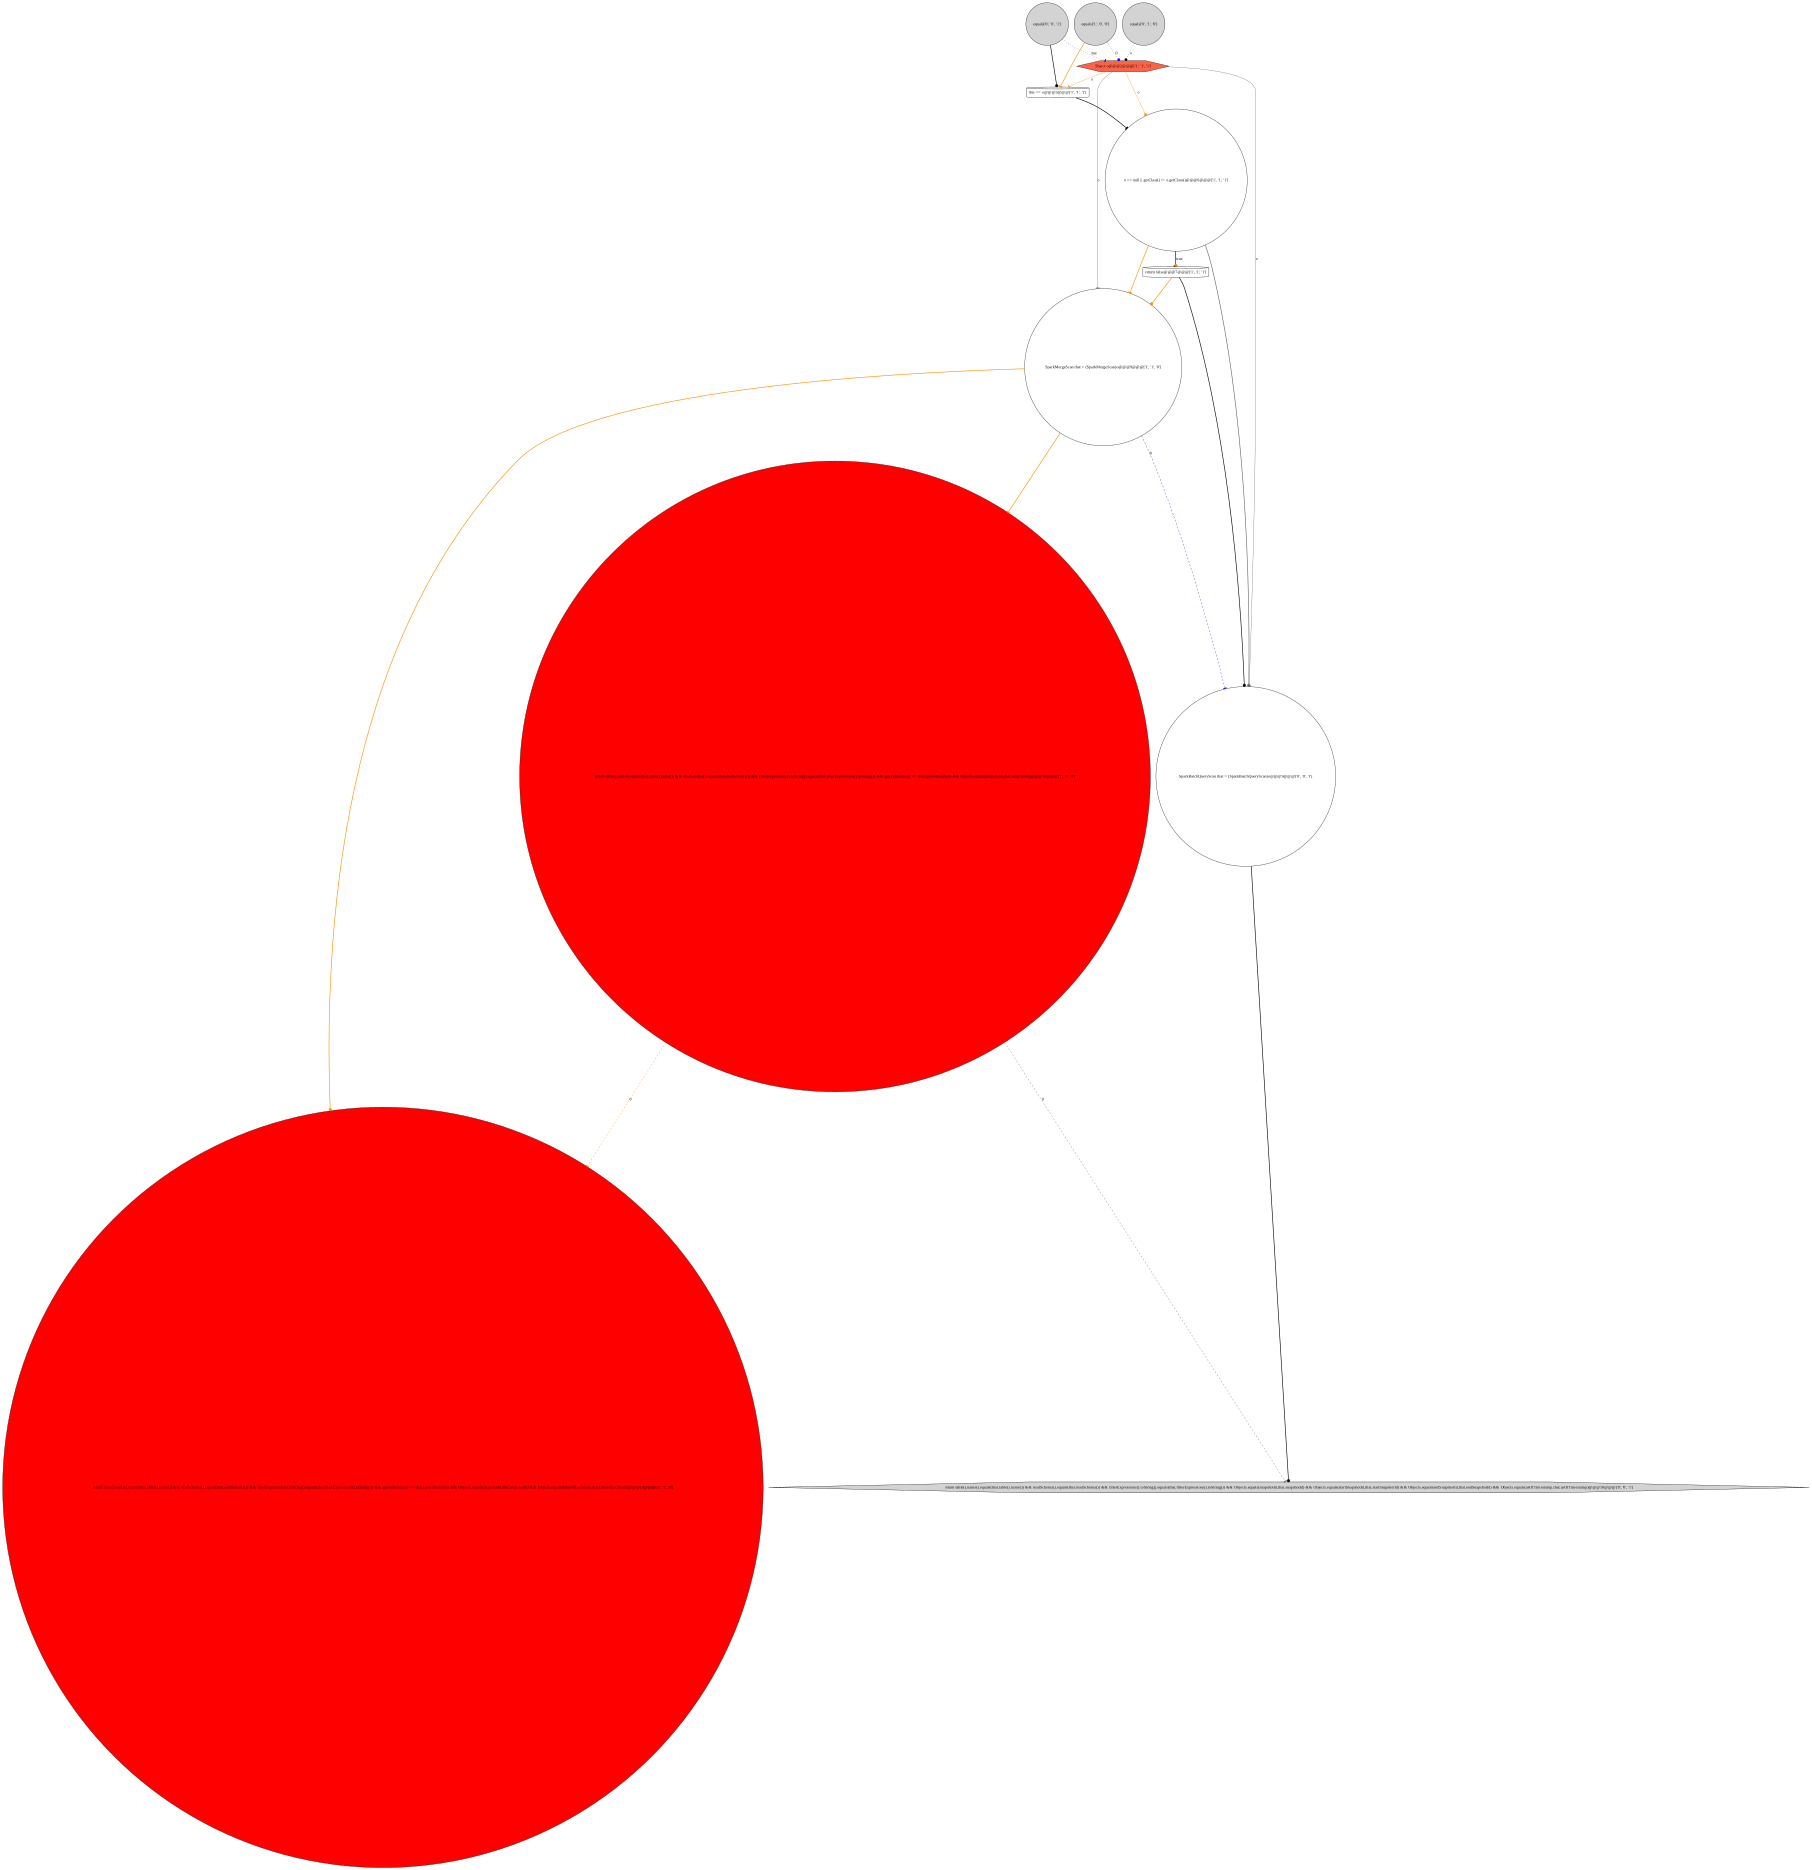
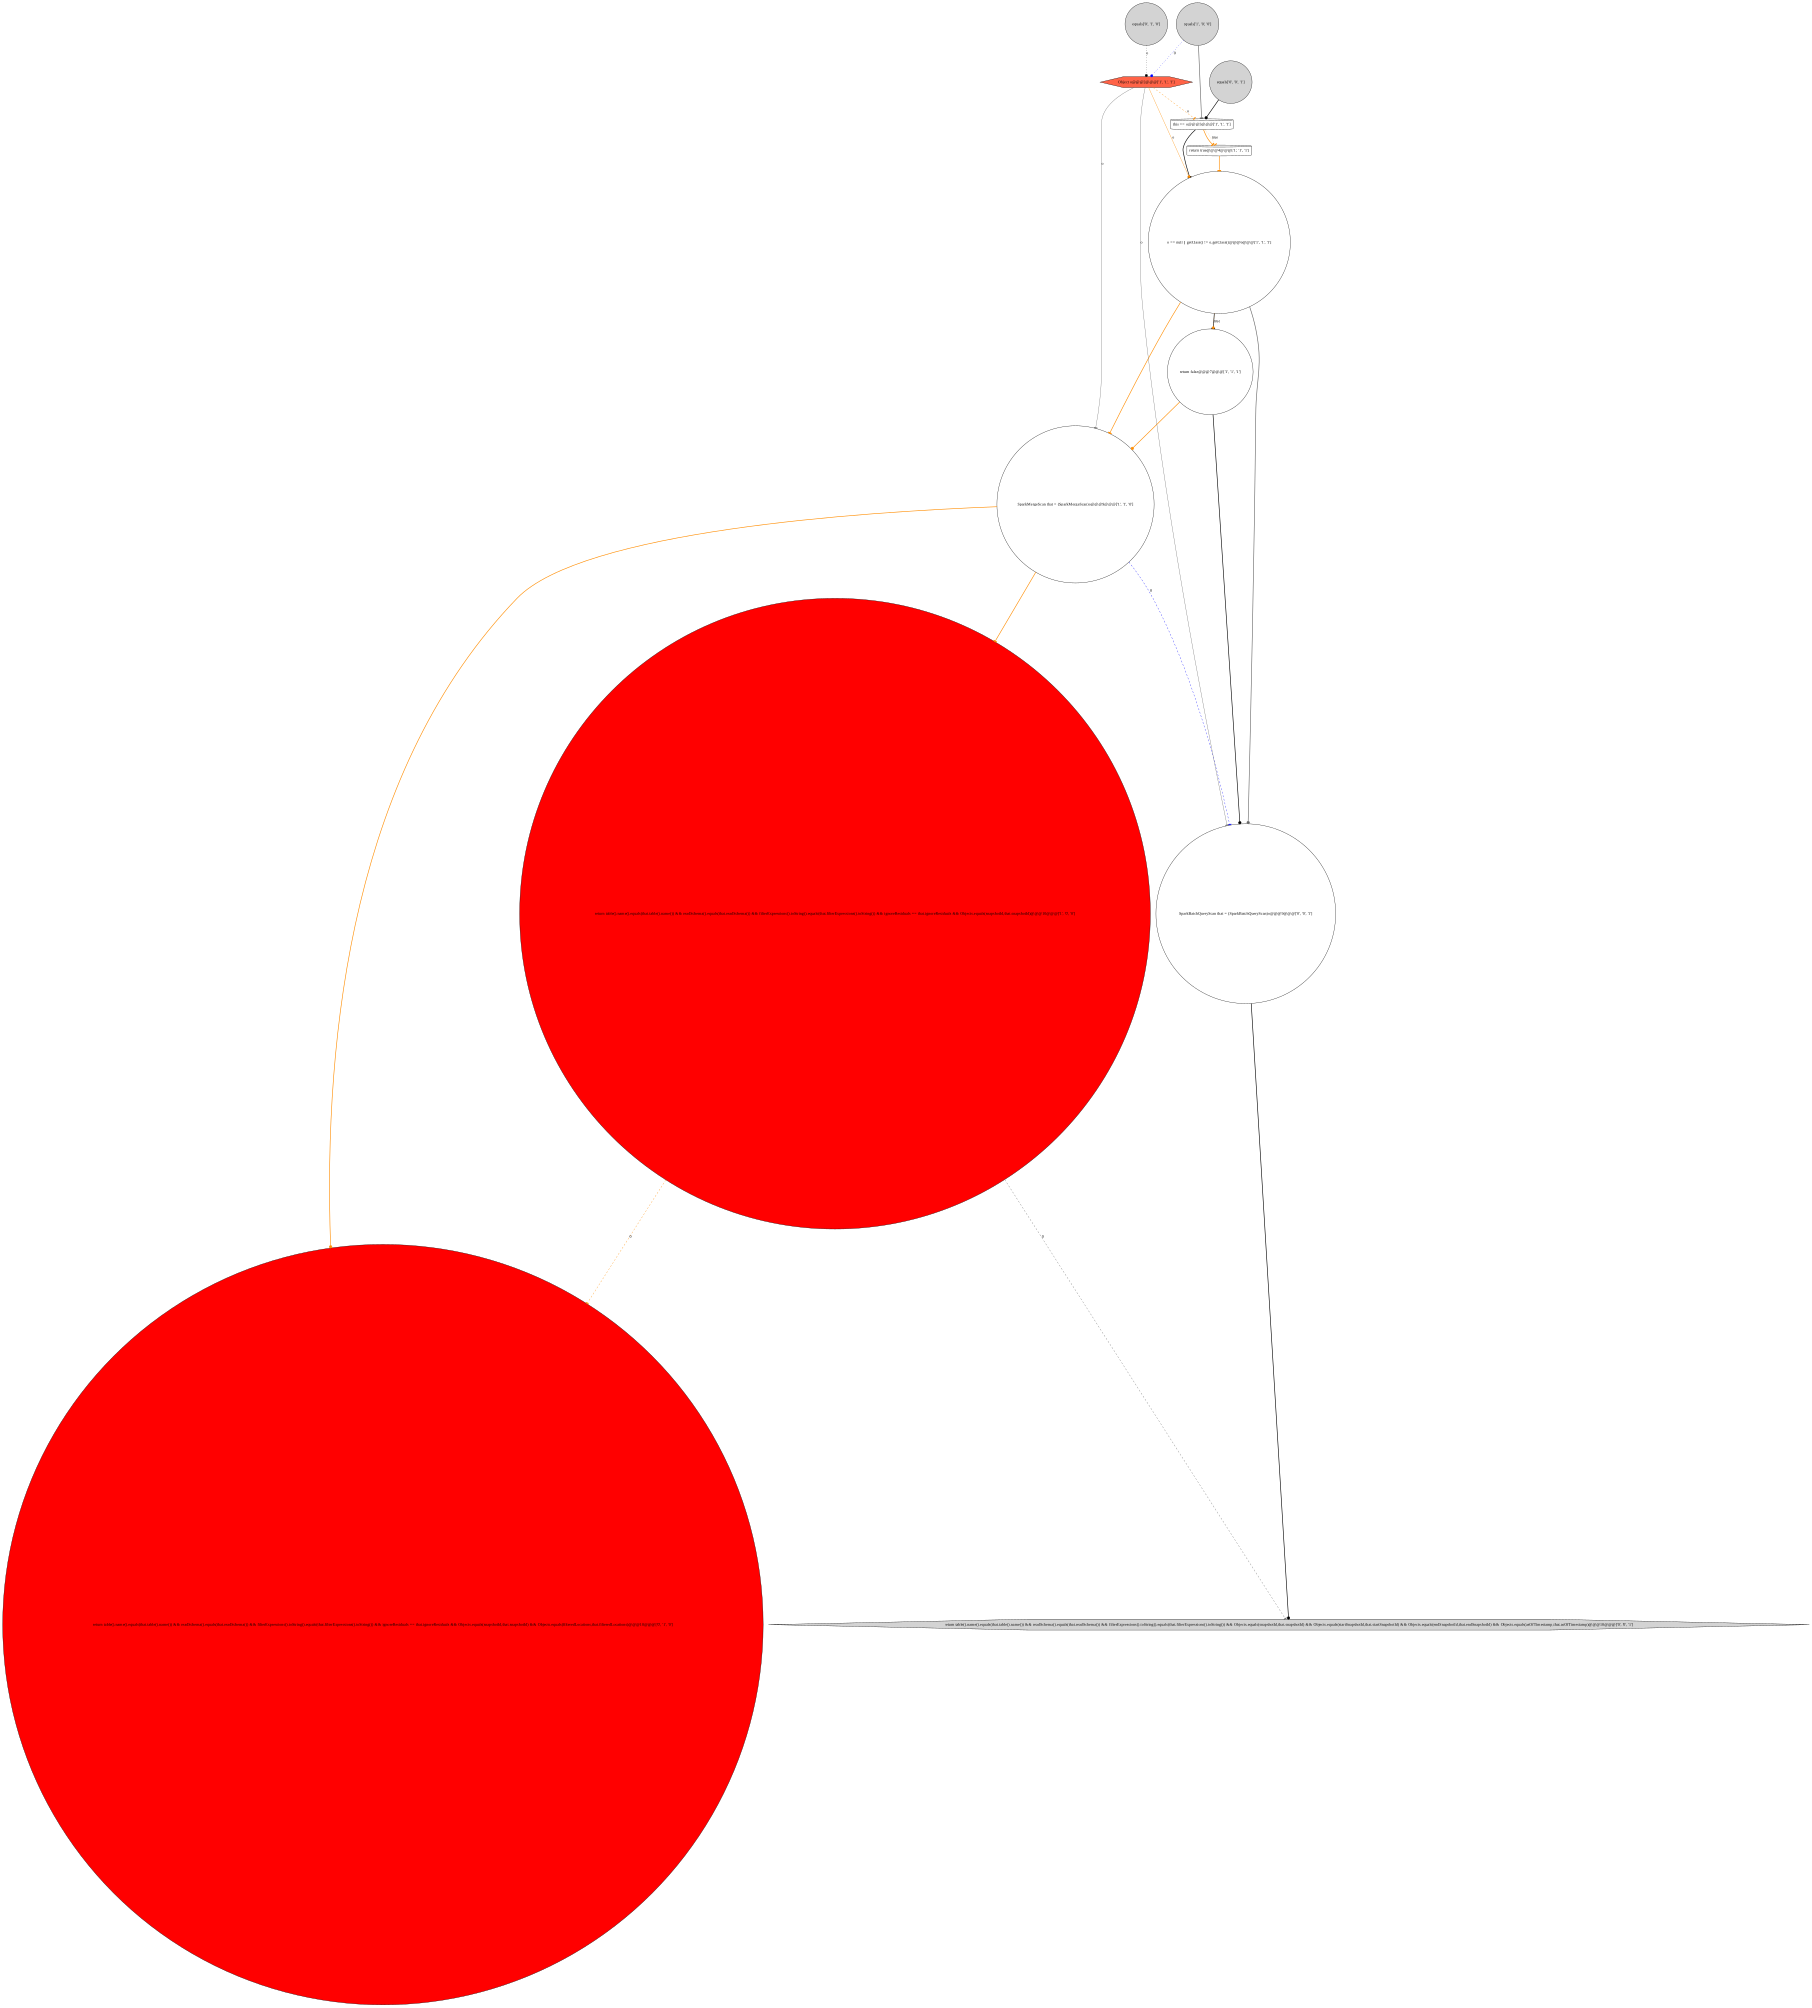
(1083, 51) -> none
(1072, 64) -> (1200, 81)
(1088, 78) -> (1173, 103)
none -> (1219, 151)
(1176, 272) -> (1210, 372)
